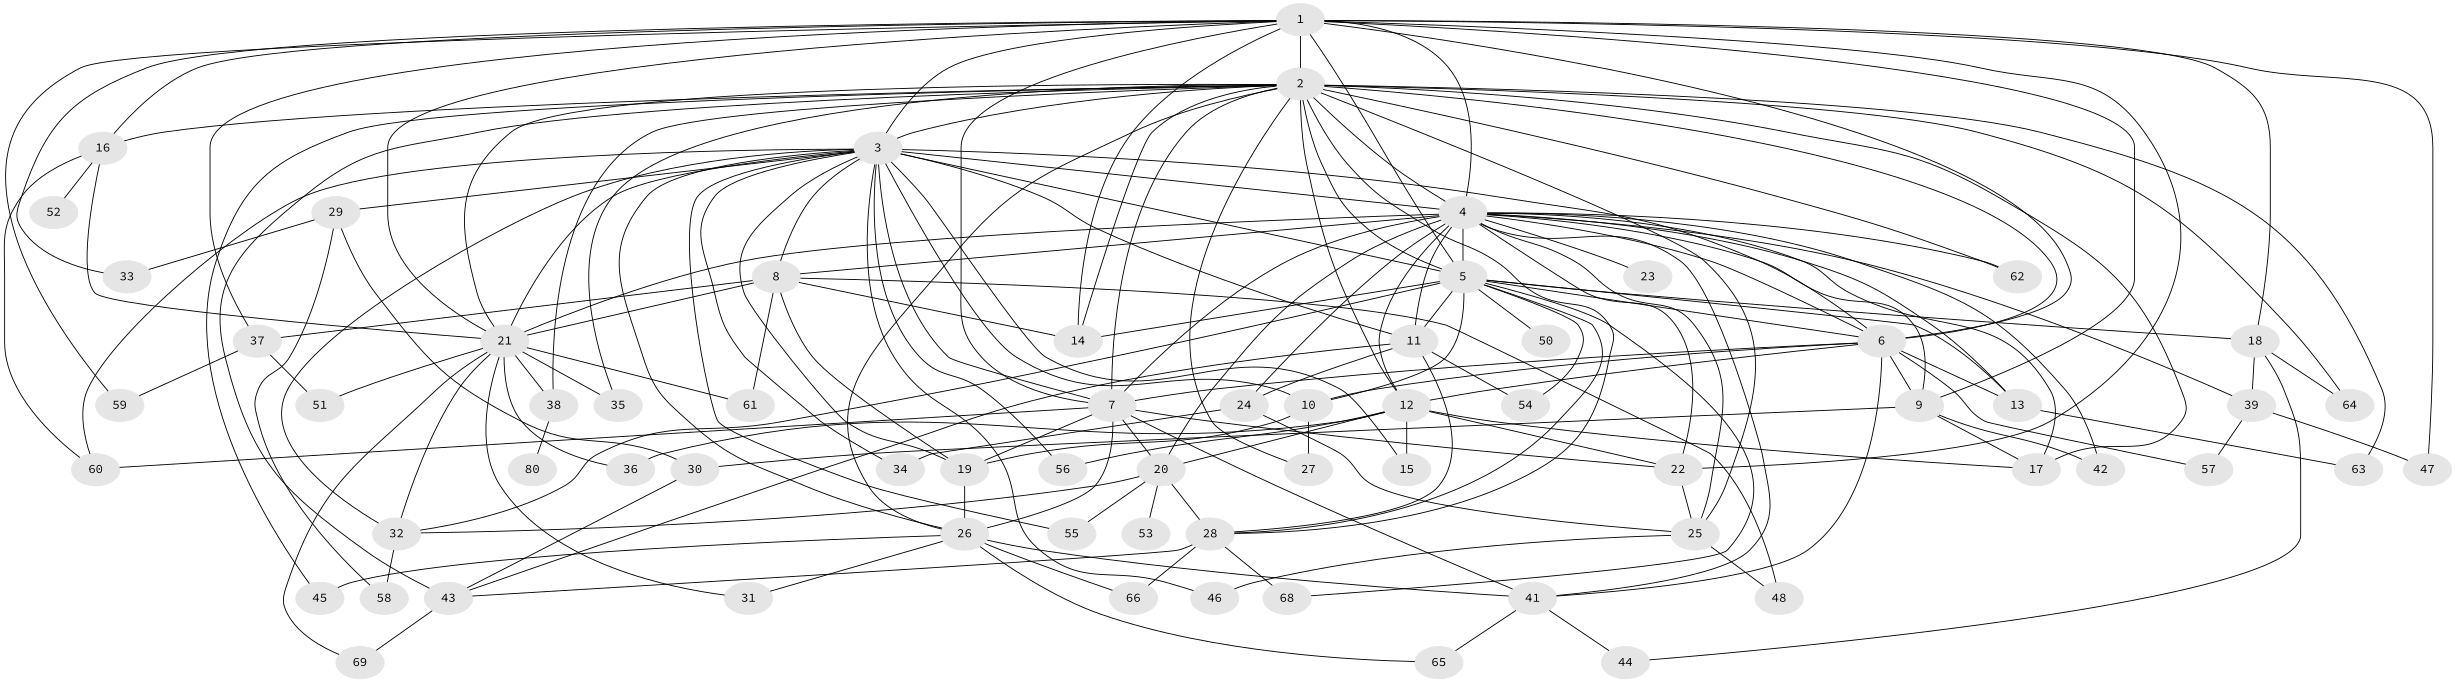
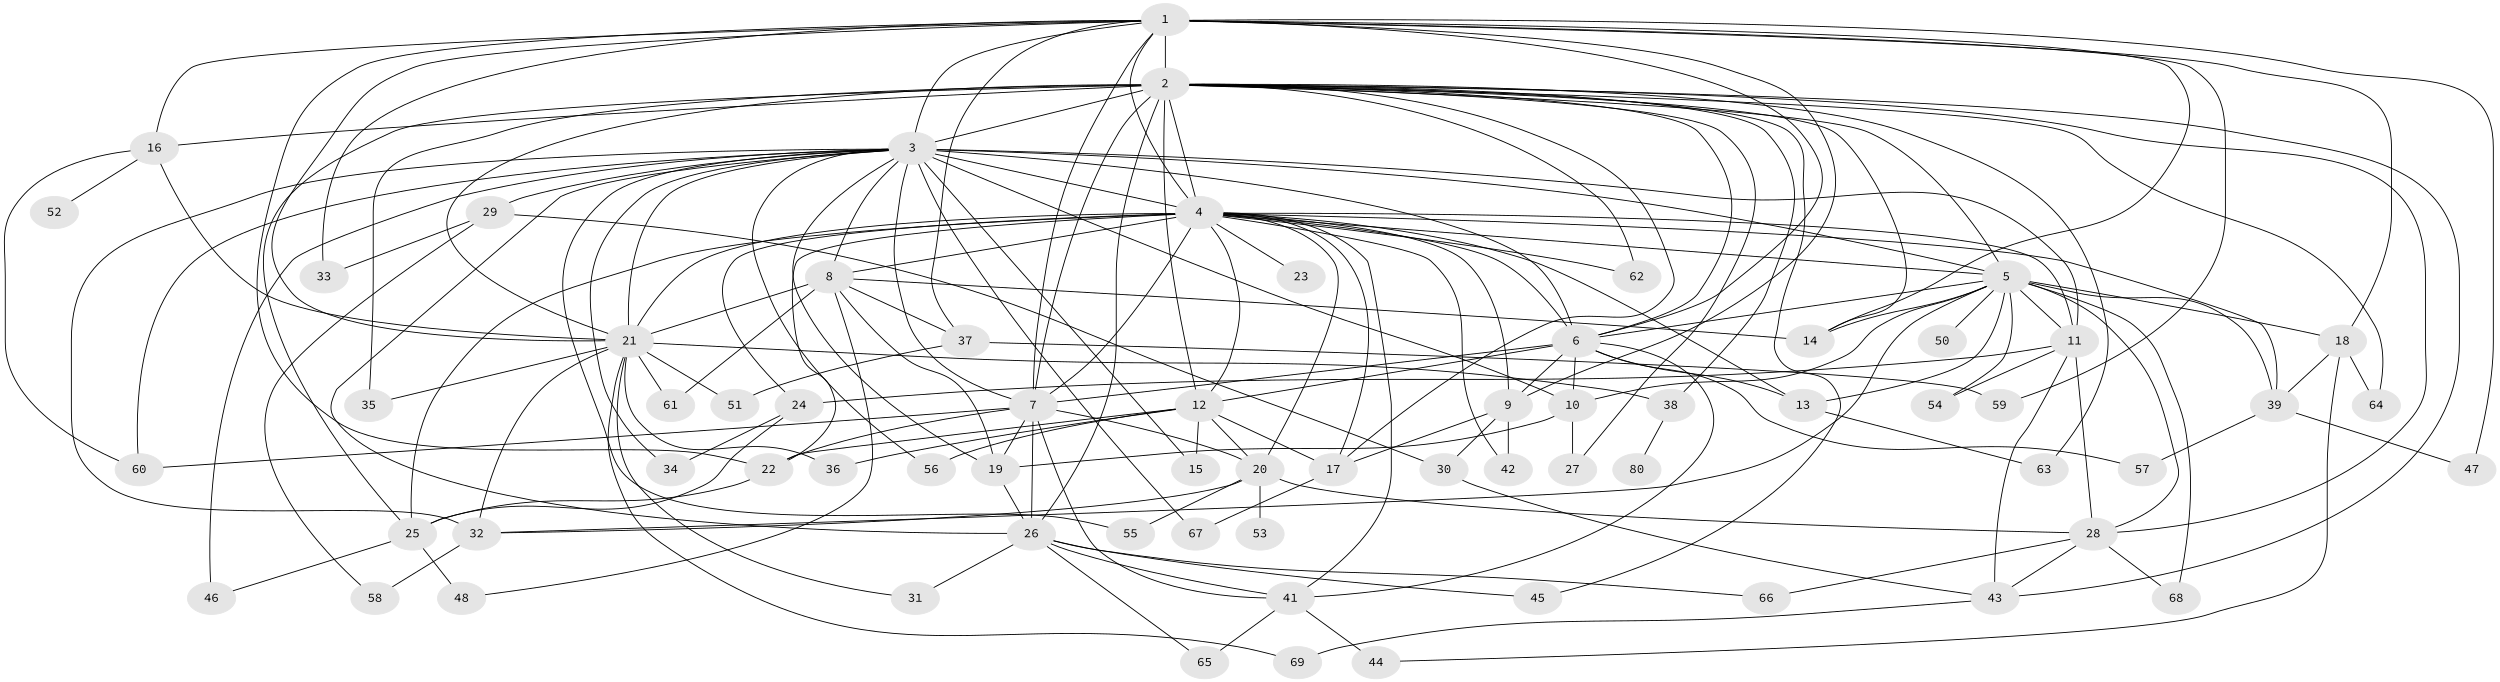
(1382, 148) -> (2166, 298)
none -> (1196, 534)
